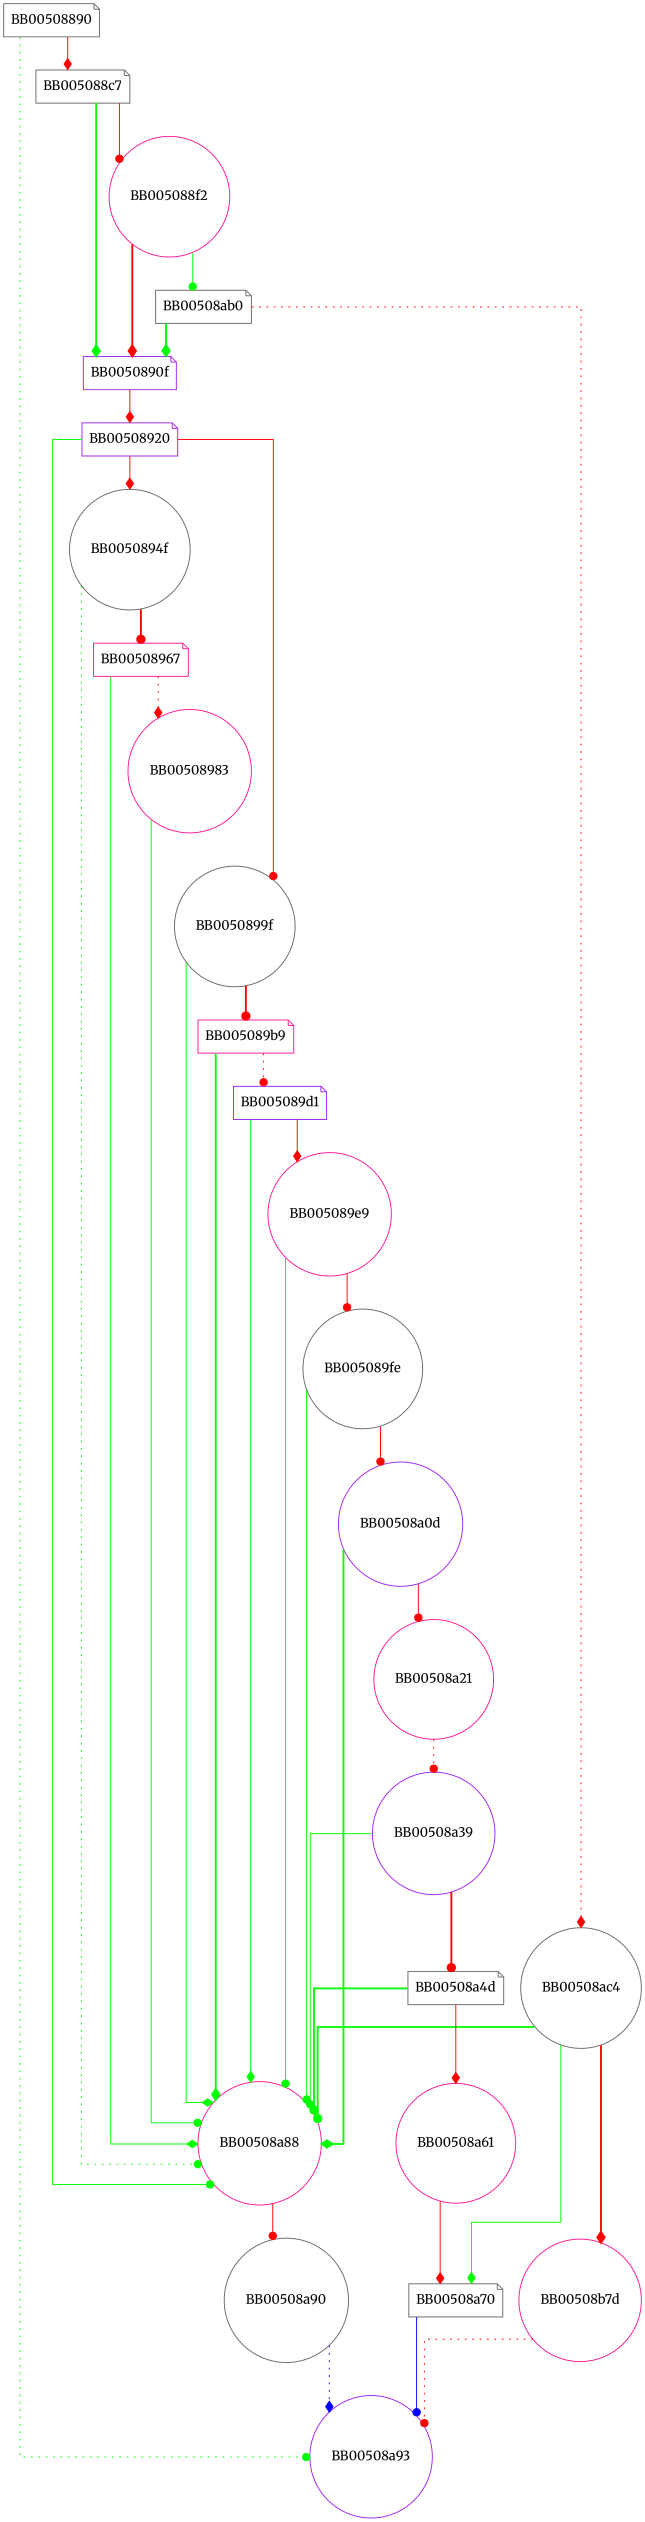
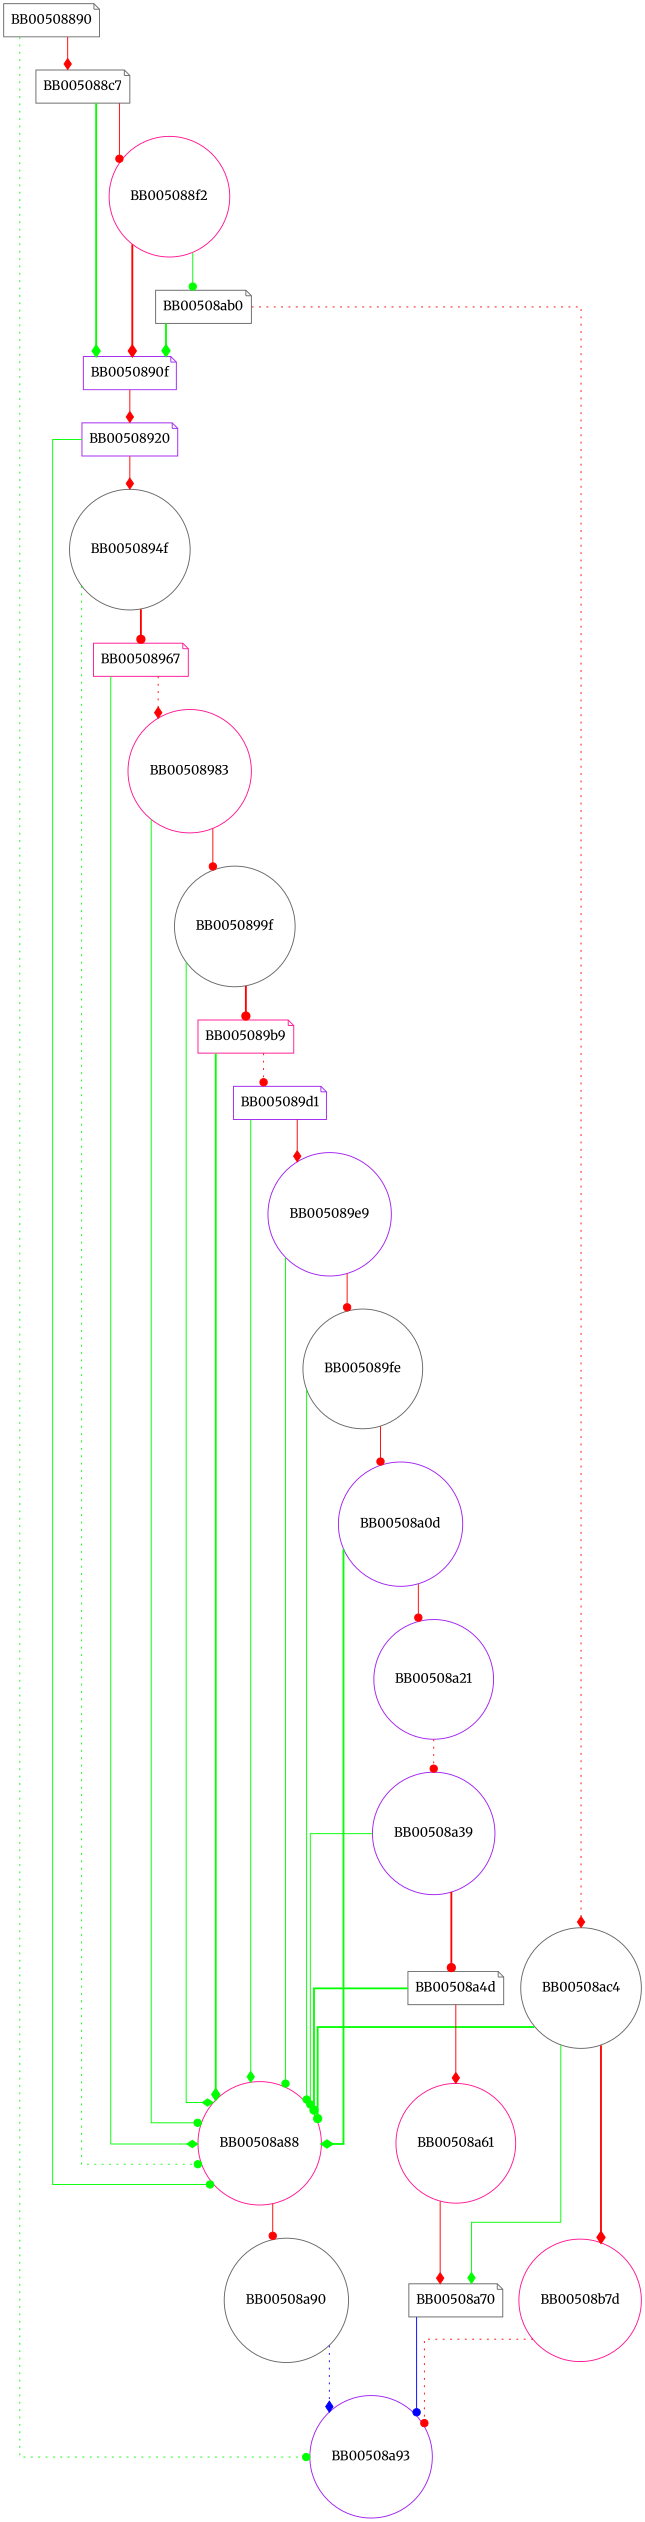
(273, 608) -> (213, 846)
(330, 1214) -> (330, 1214)
(434, 1679) -> (434, 1679)
